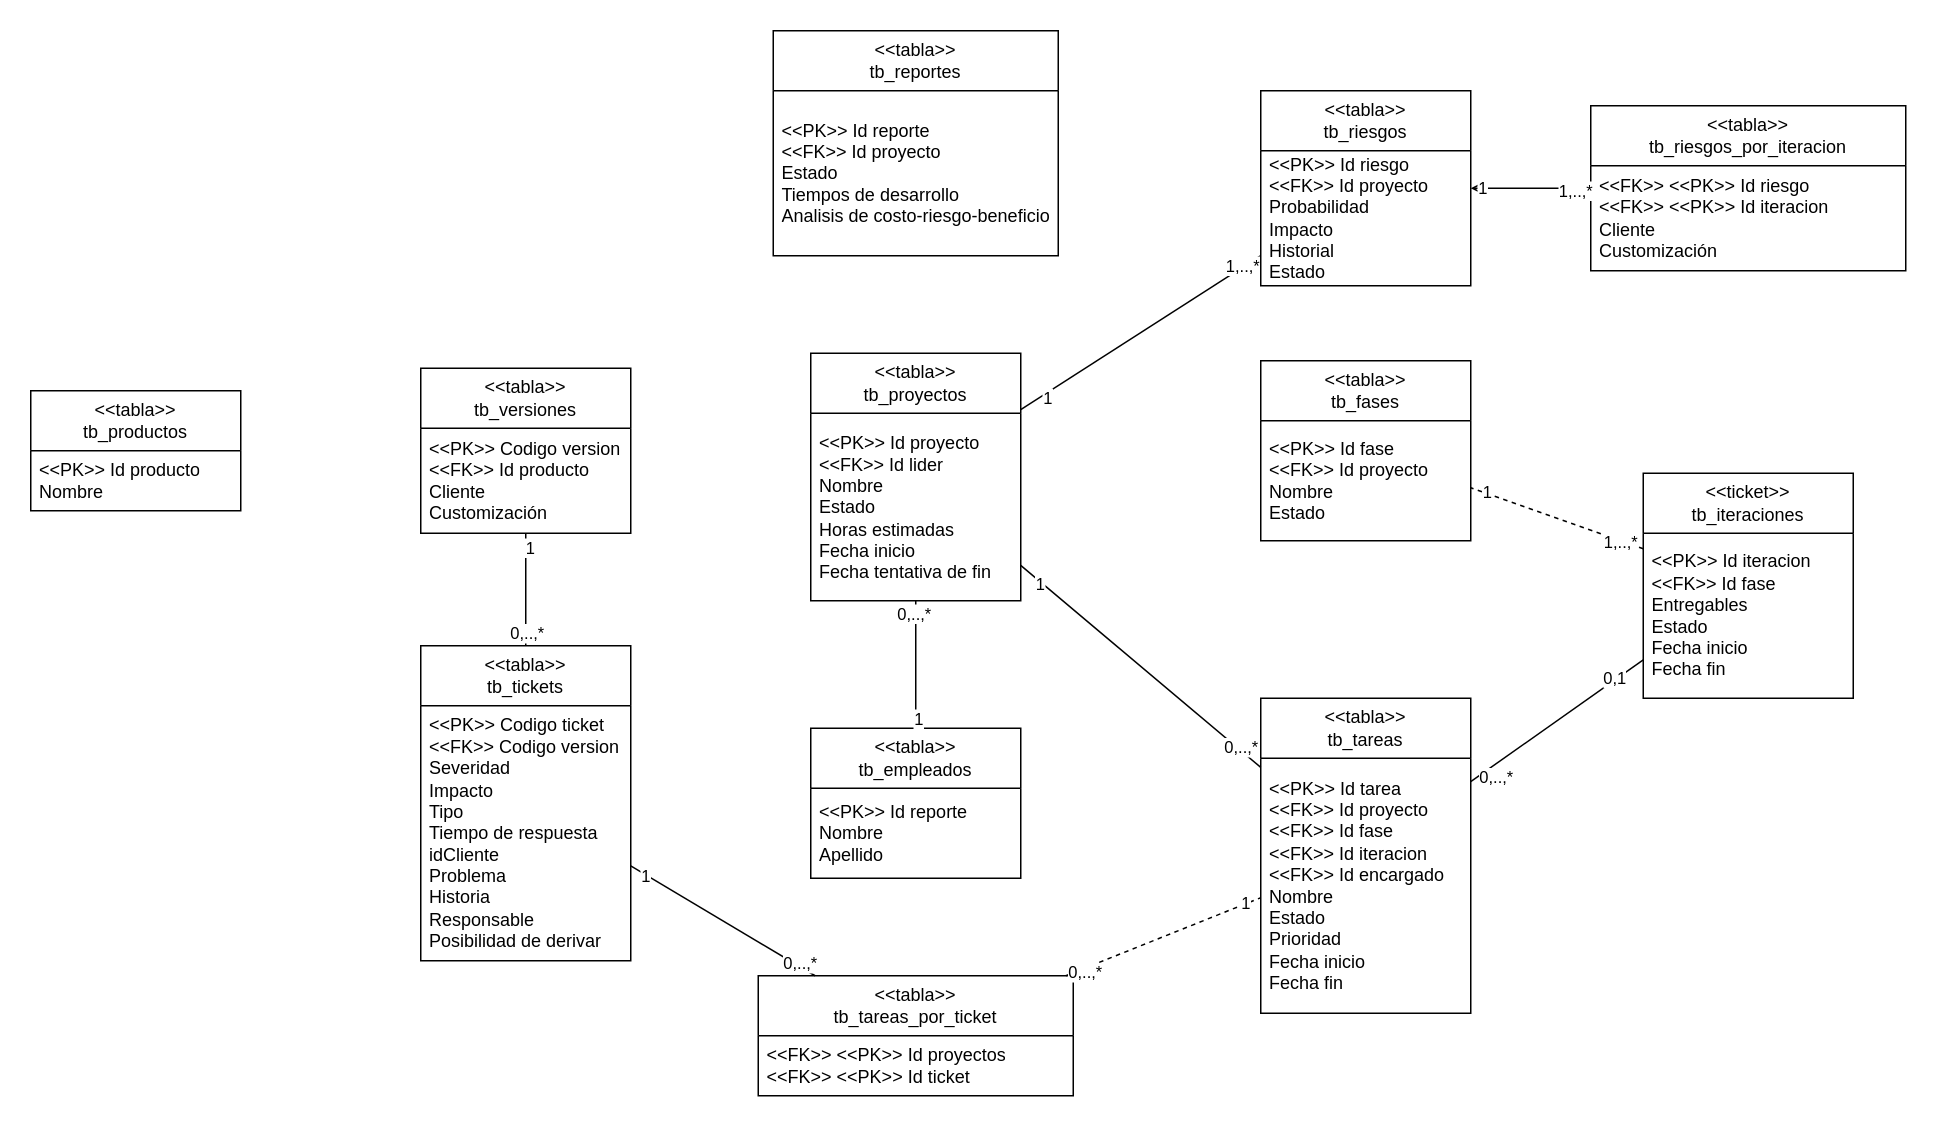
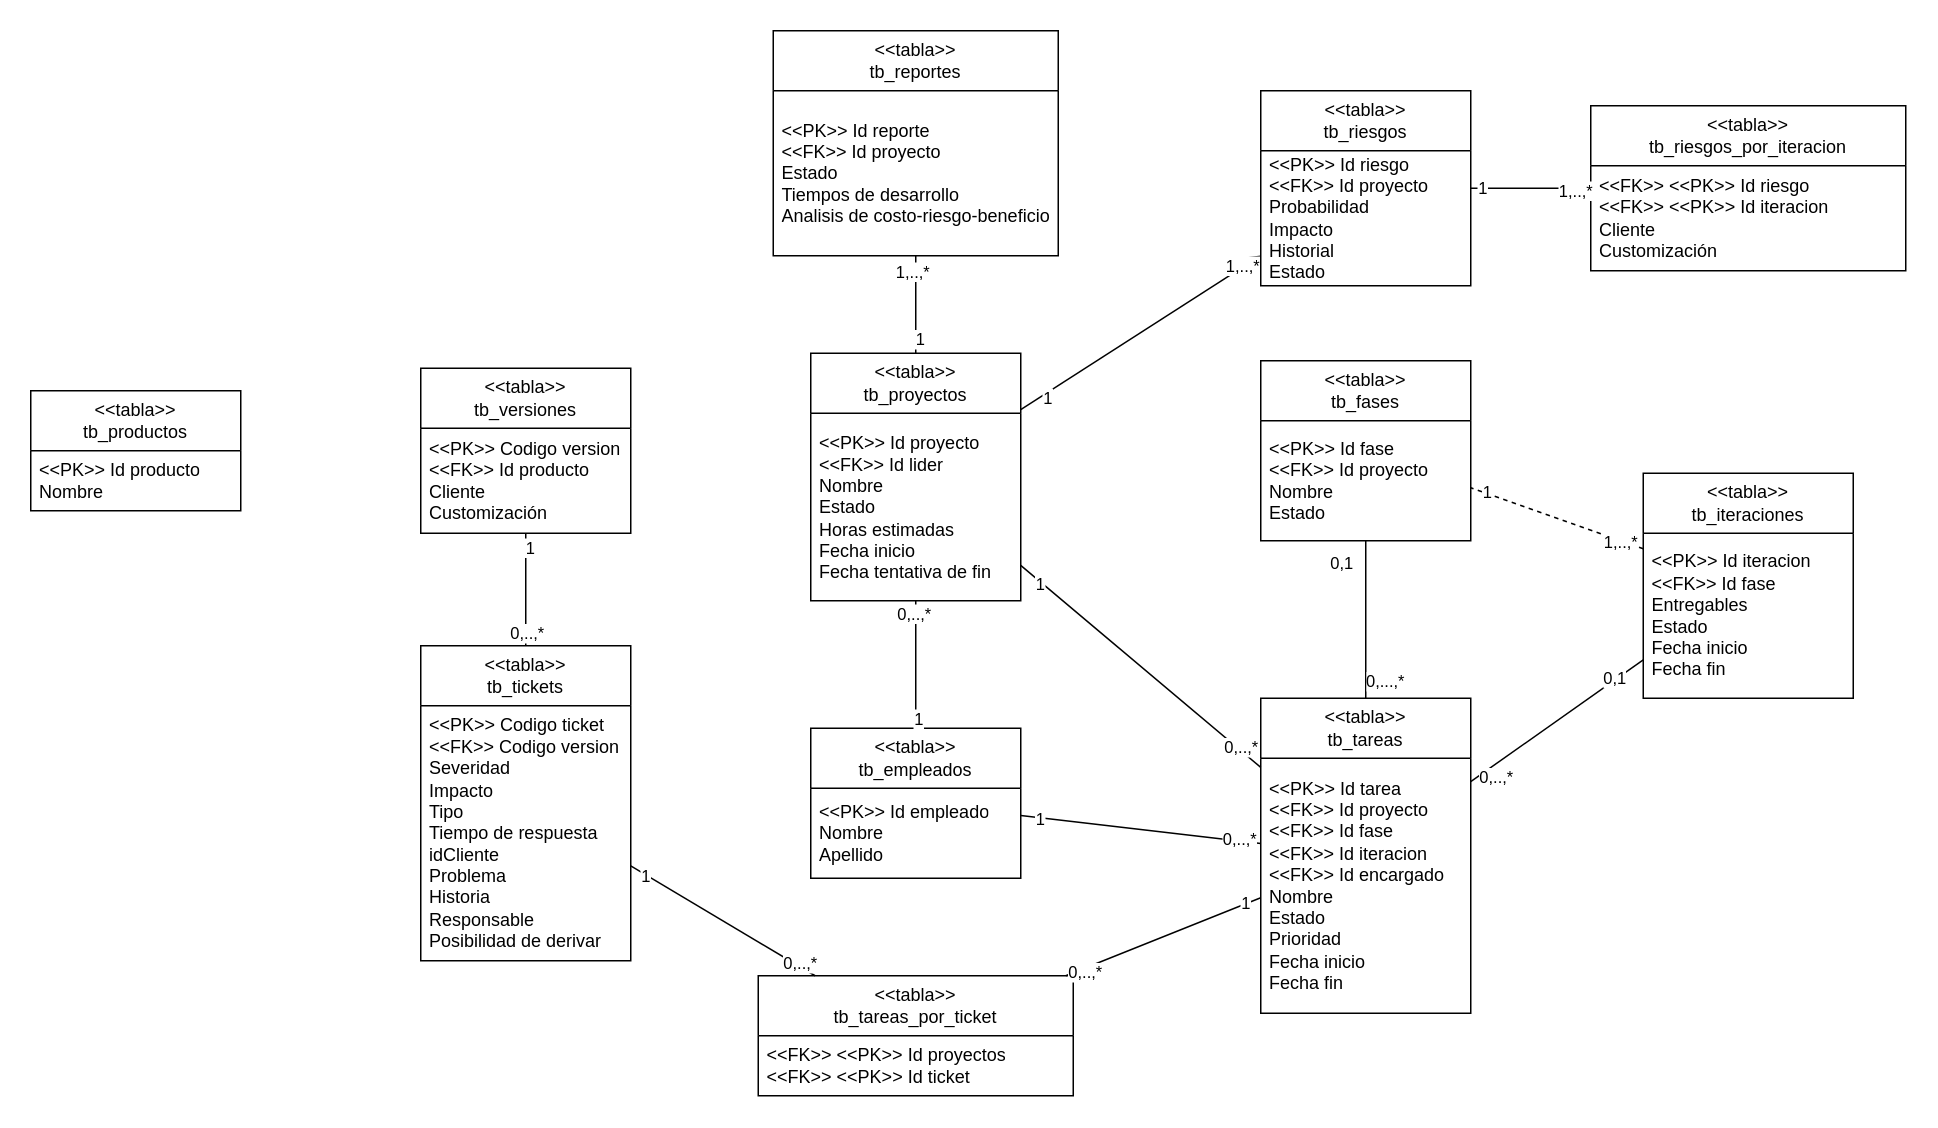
(1476, 188) -> (1475, 188)
(1257, 258) -> (1206, 291)
none -> (916, 313)
(1748, 503) -> (1748, 503)
none -> (1366, 620)
none -> (1140, 829)
(903, 833) -> (906, 833)
(1168, 935) -> (1168, 935)
